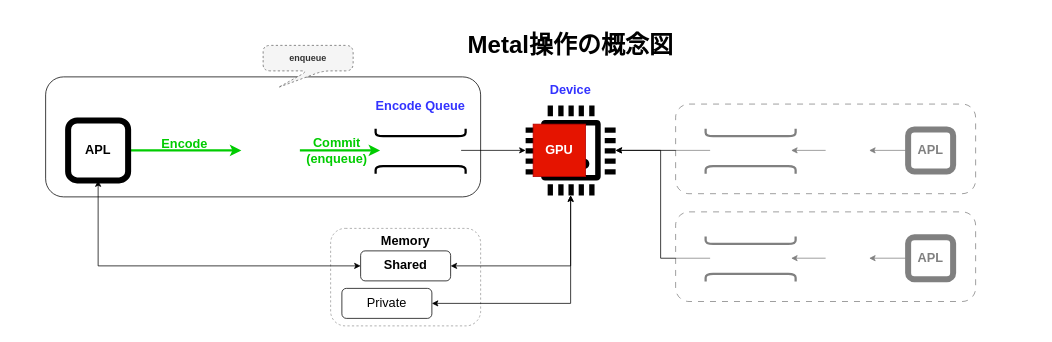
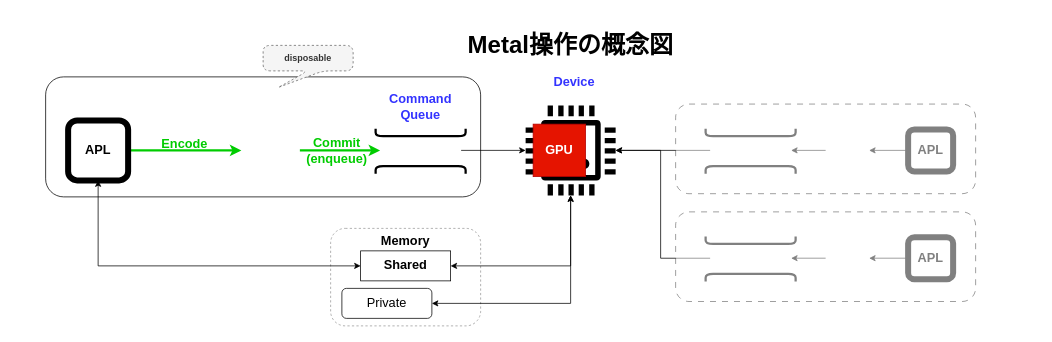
(308, 58) -> (308, 58)
(570, 90) -> (574, 83)
(420, 107) -> (420, 107)
(405, 266) -> (405, 266)
